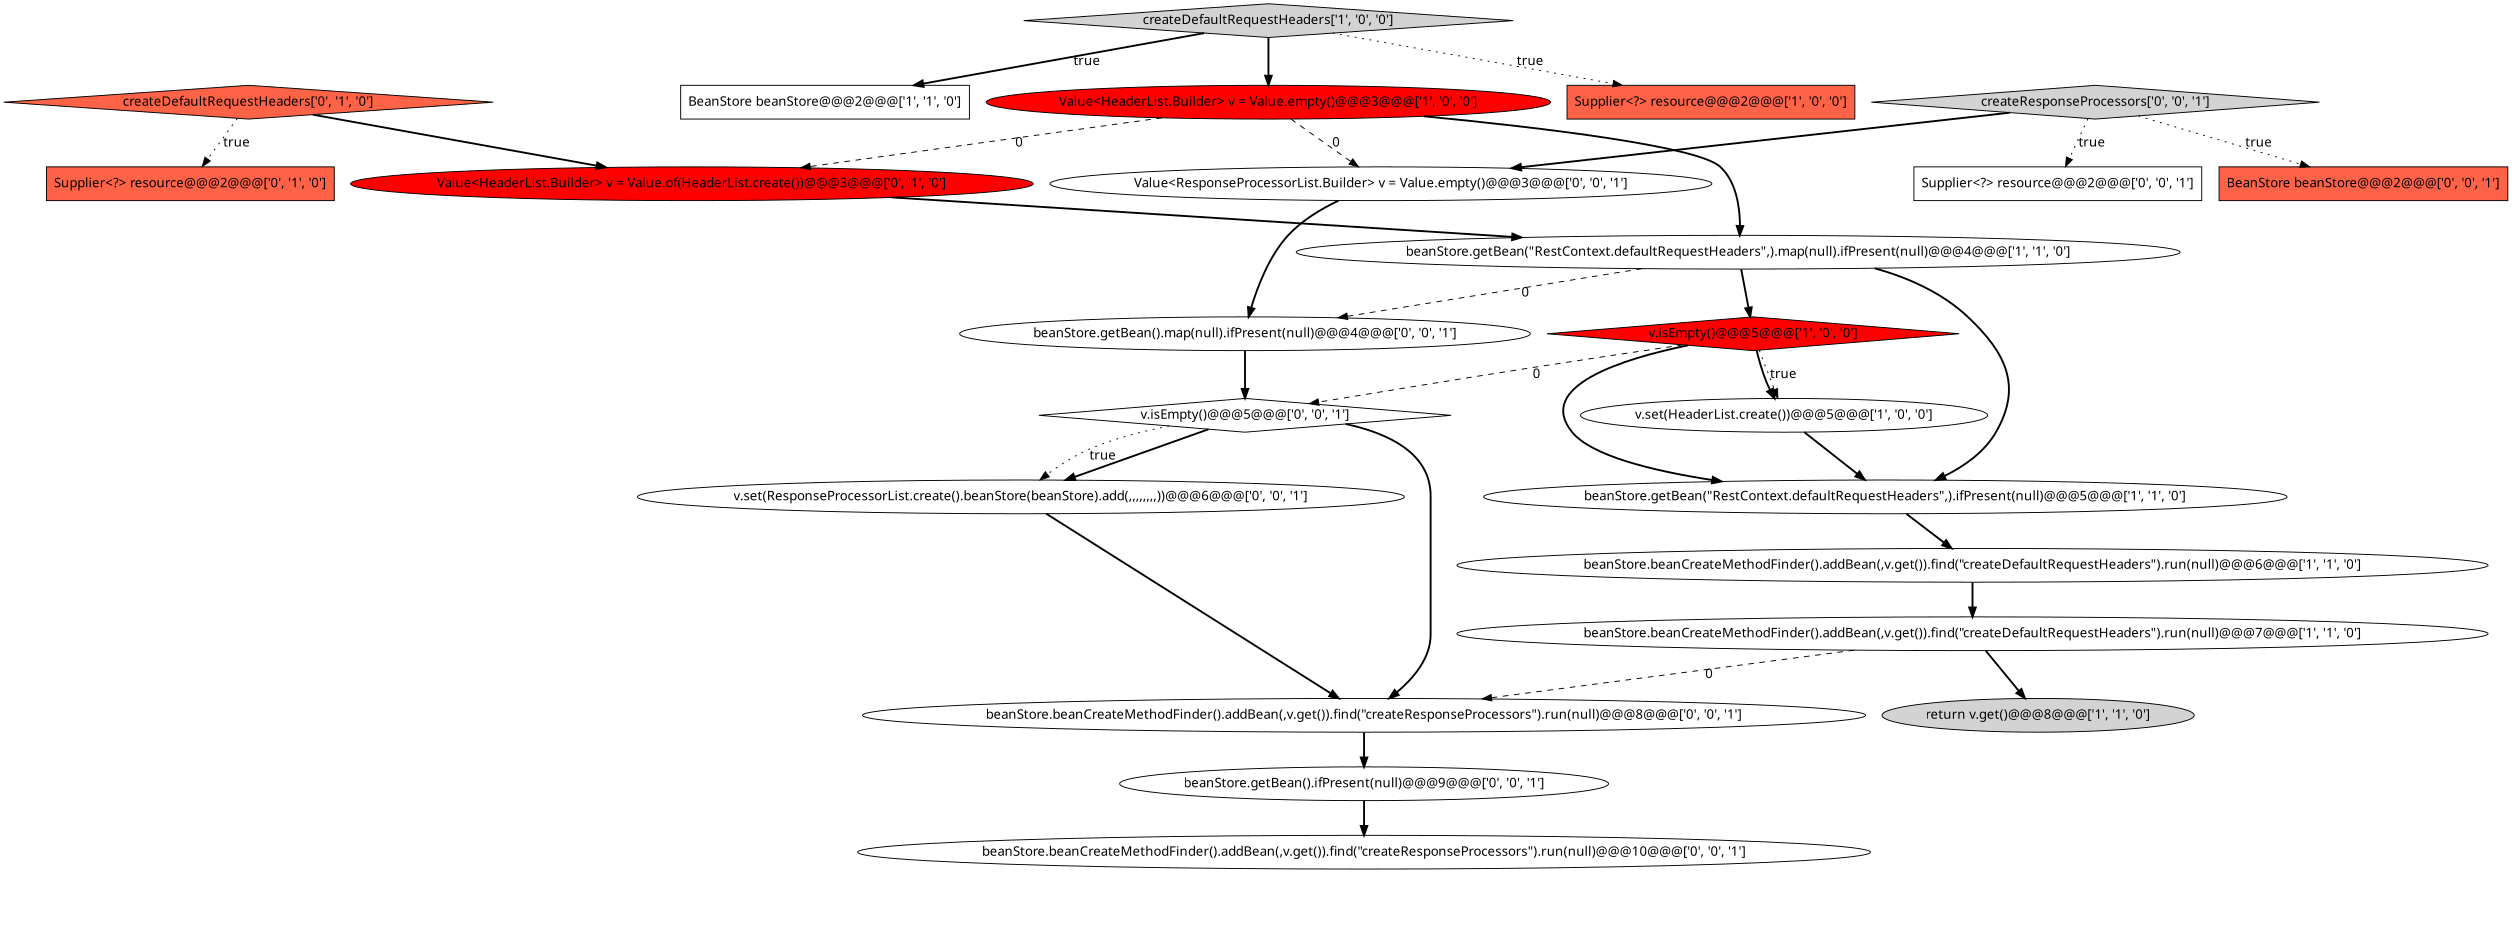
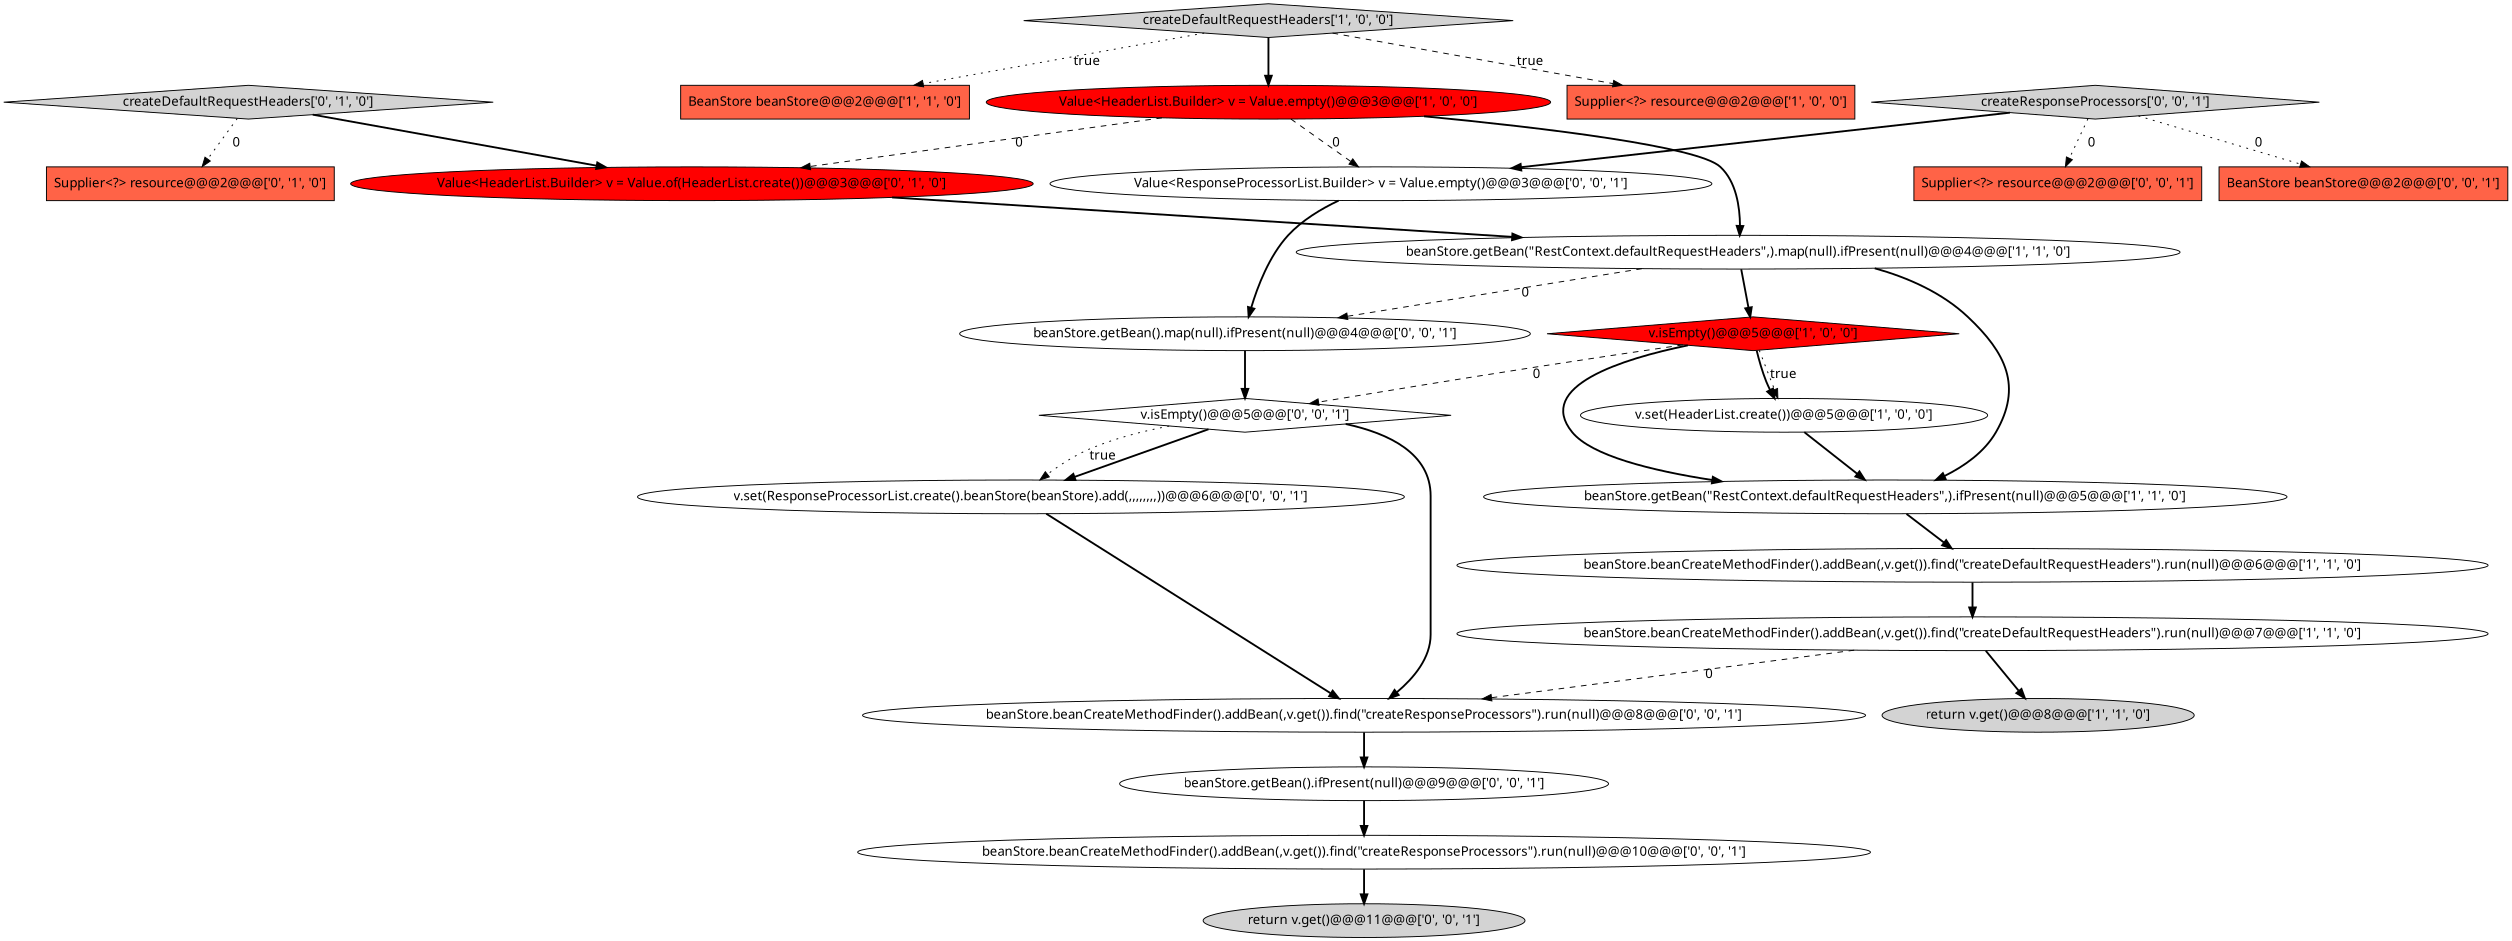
(1064, 58) -> (1064, 58)
(1473, 58) -> (1473, 58)
(248, 102) -> (248, 102)
(825, 102) -> (825, 102)
(237, 143) -> (237, 143)
(2092, 143) -> (2092, 143)
(2259, 143) -> (2259, 143)
(2058, 184) -> (2058, 184)
none -> (1364, 921)
